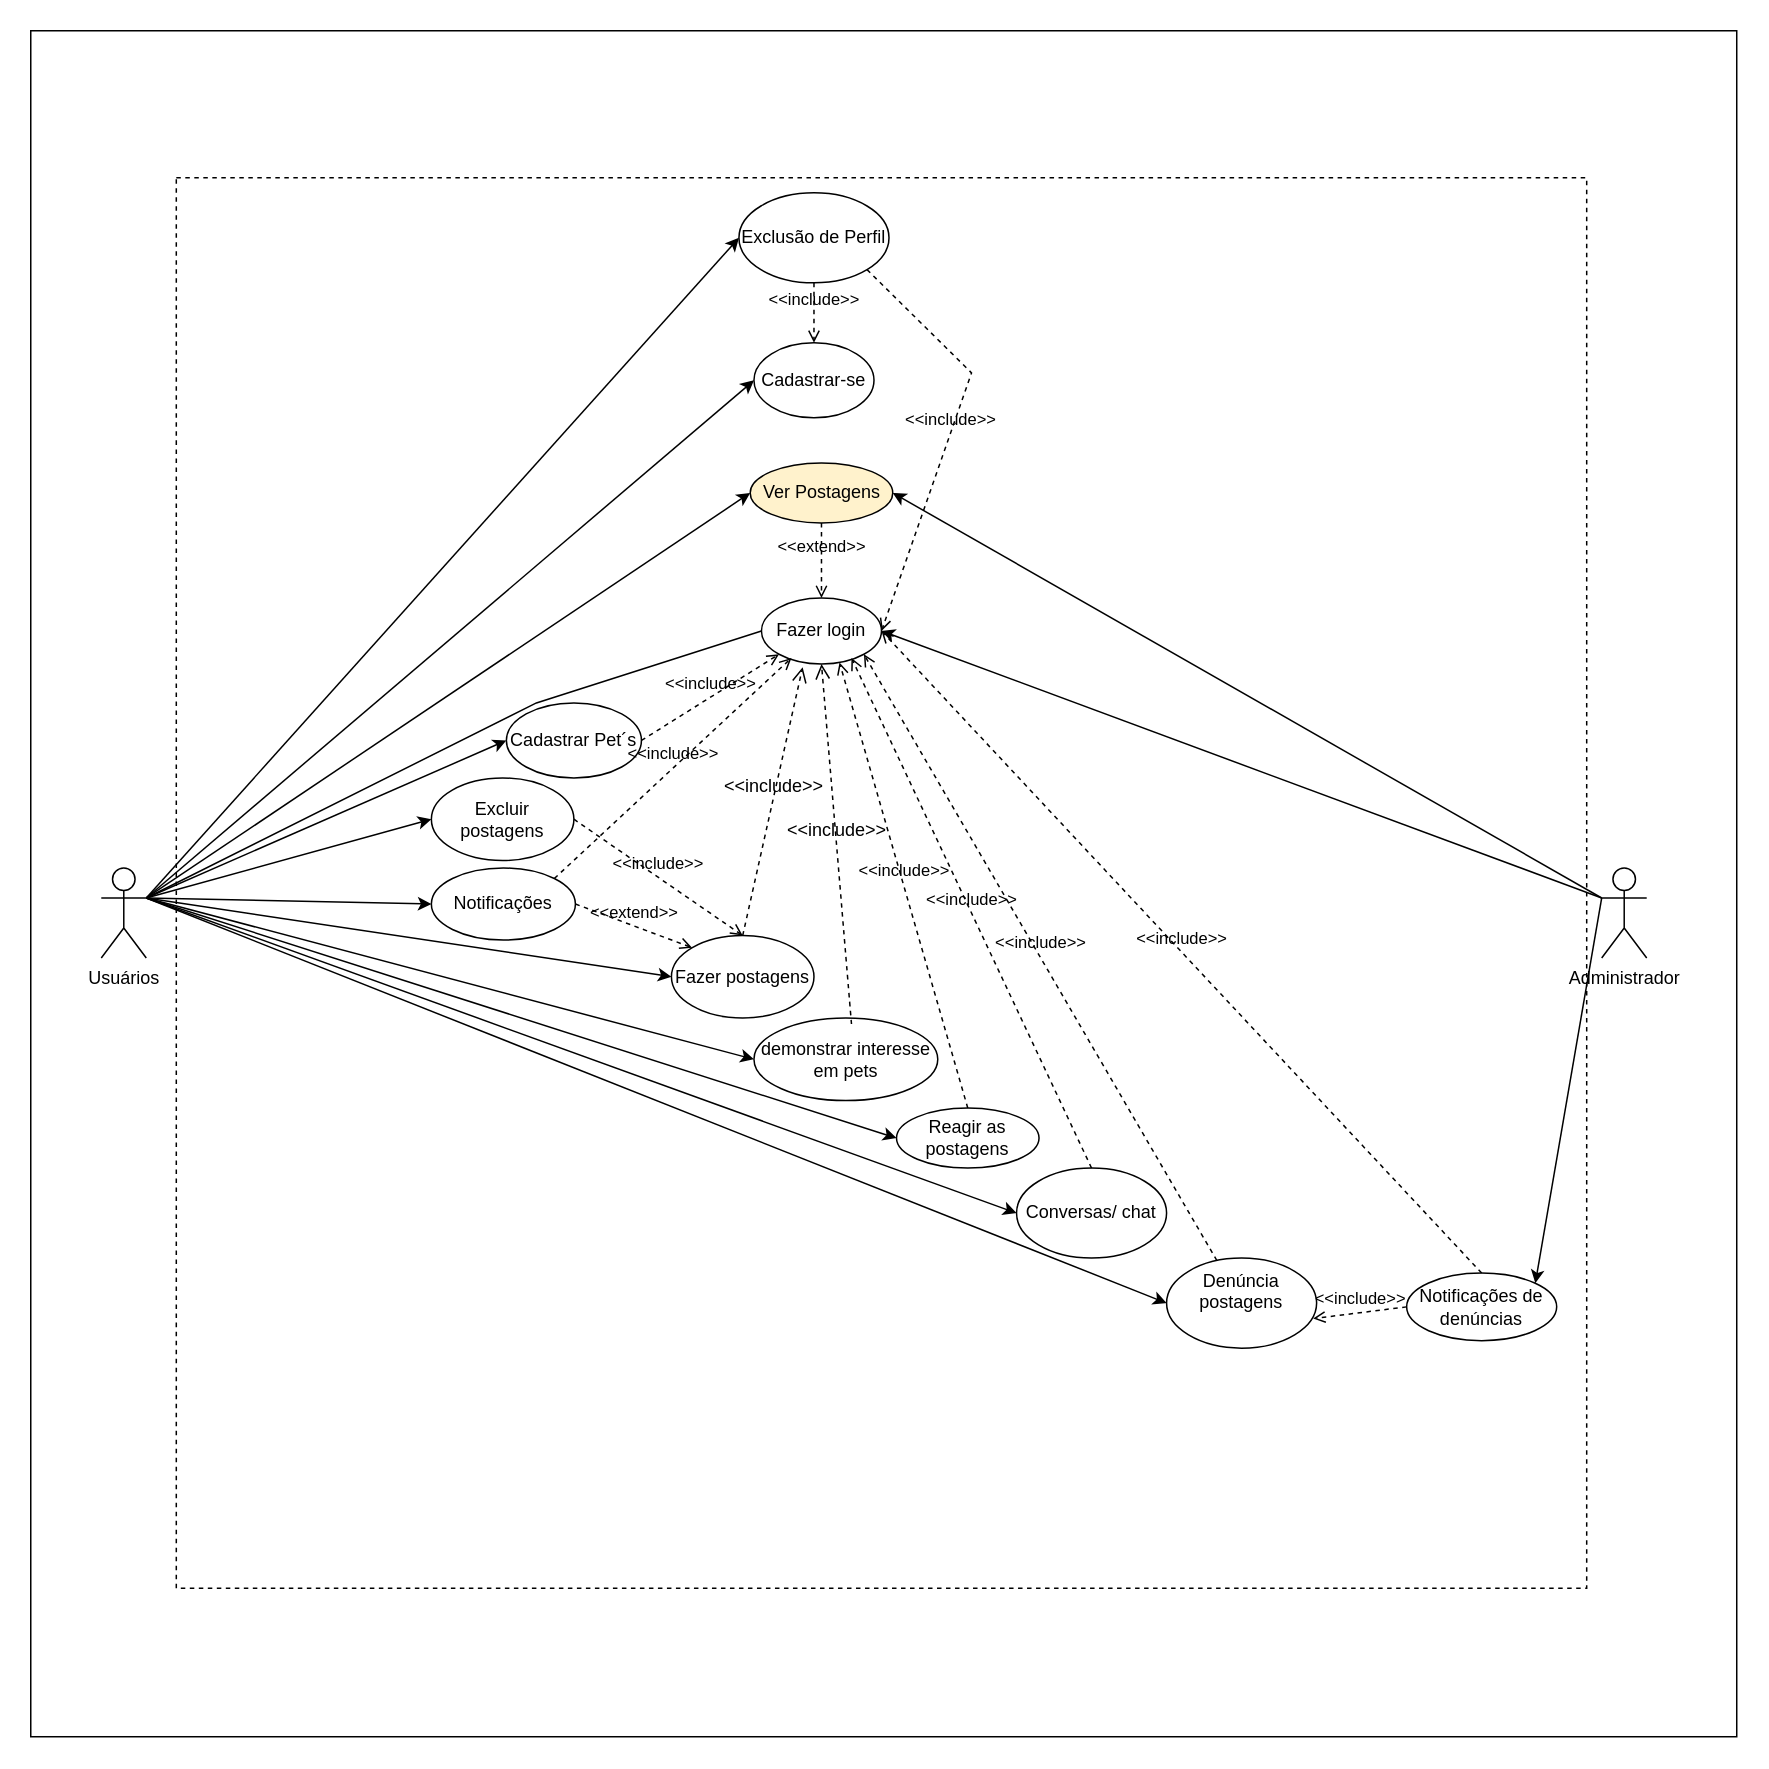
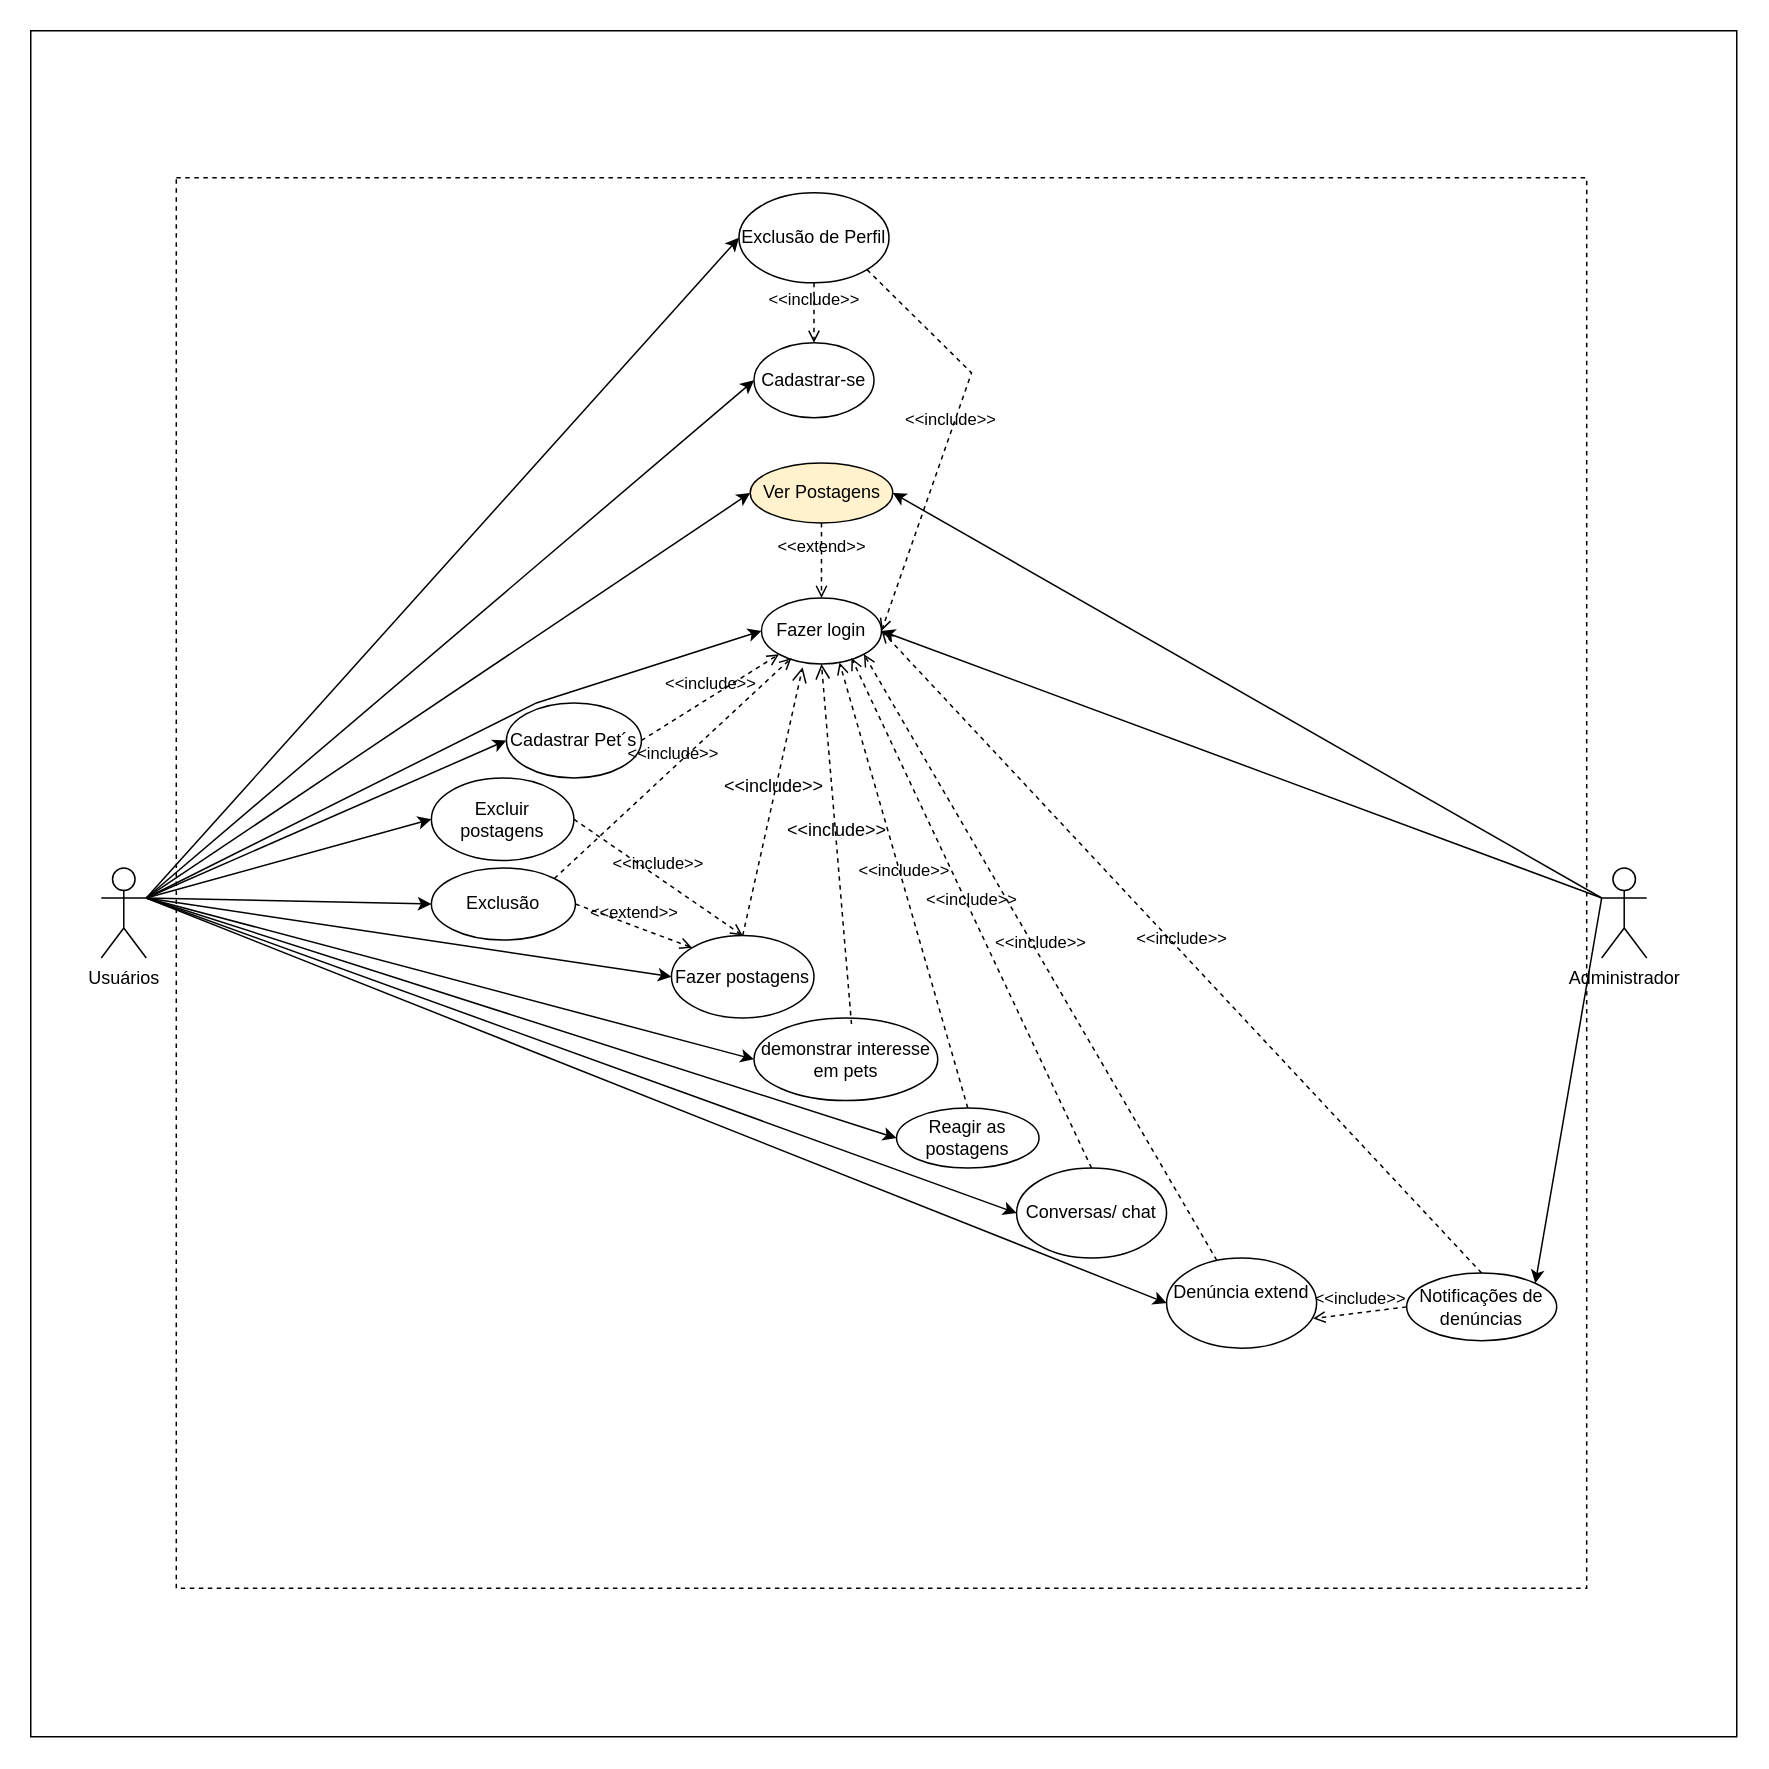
(755, 633) -> (750, 634)
(503, 904) -> (503, 904)
(1241, 1303) -> (1241, 1303)
